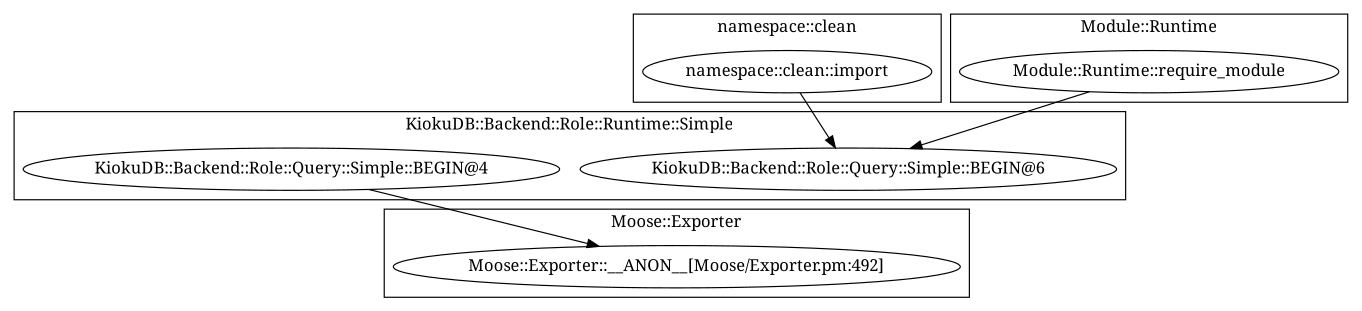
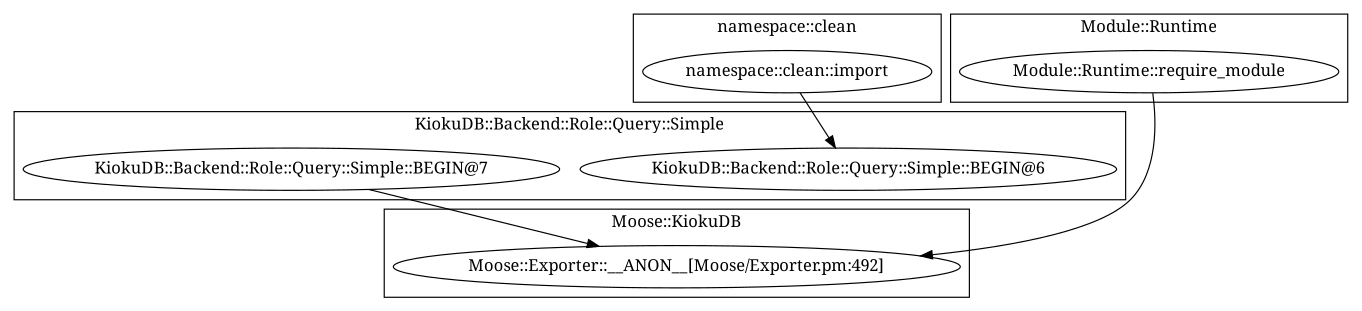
(1001, 120) -> (1089, 223)
(570, 125) -> (570, 125)
(291, 169) -> (291, 169)
(677, 223) -> (677, 223)
